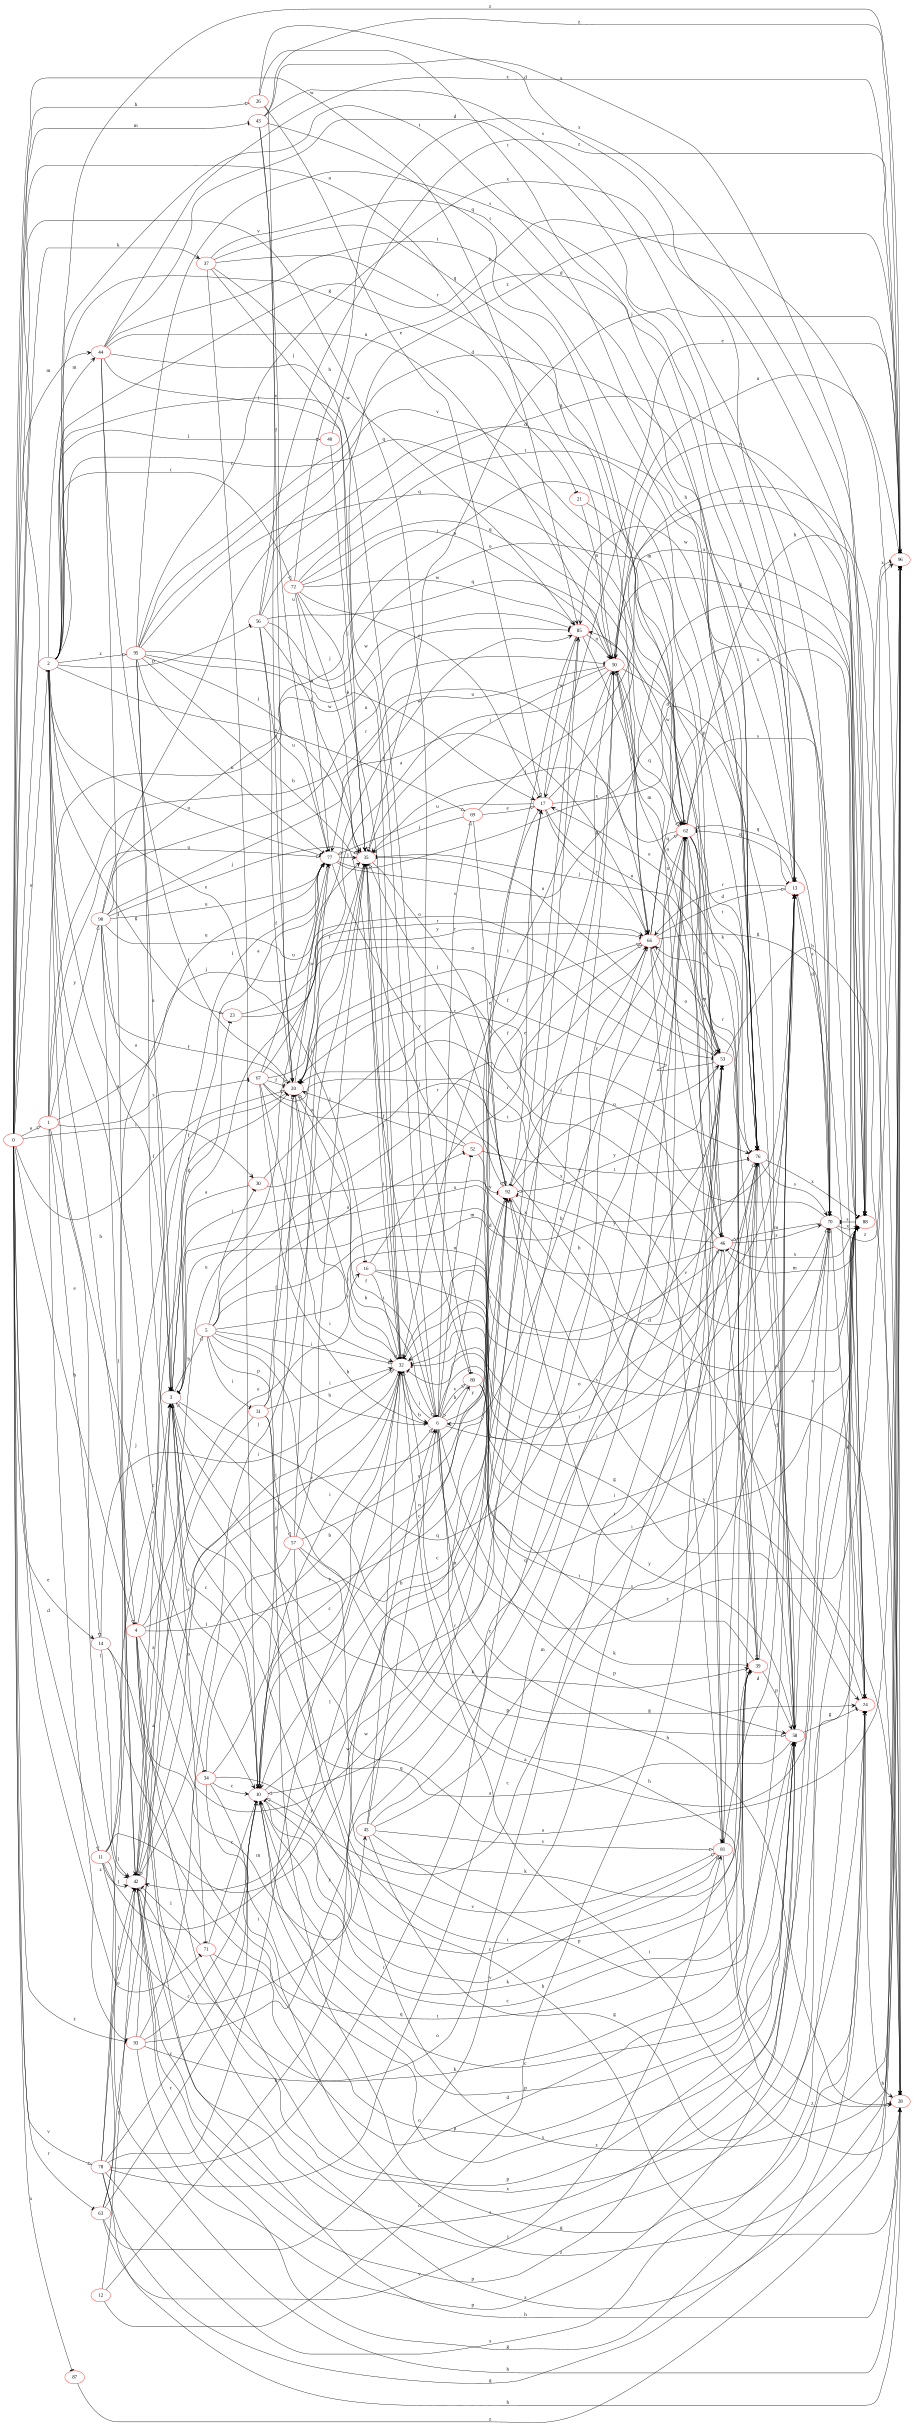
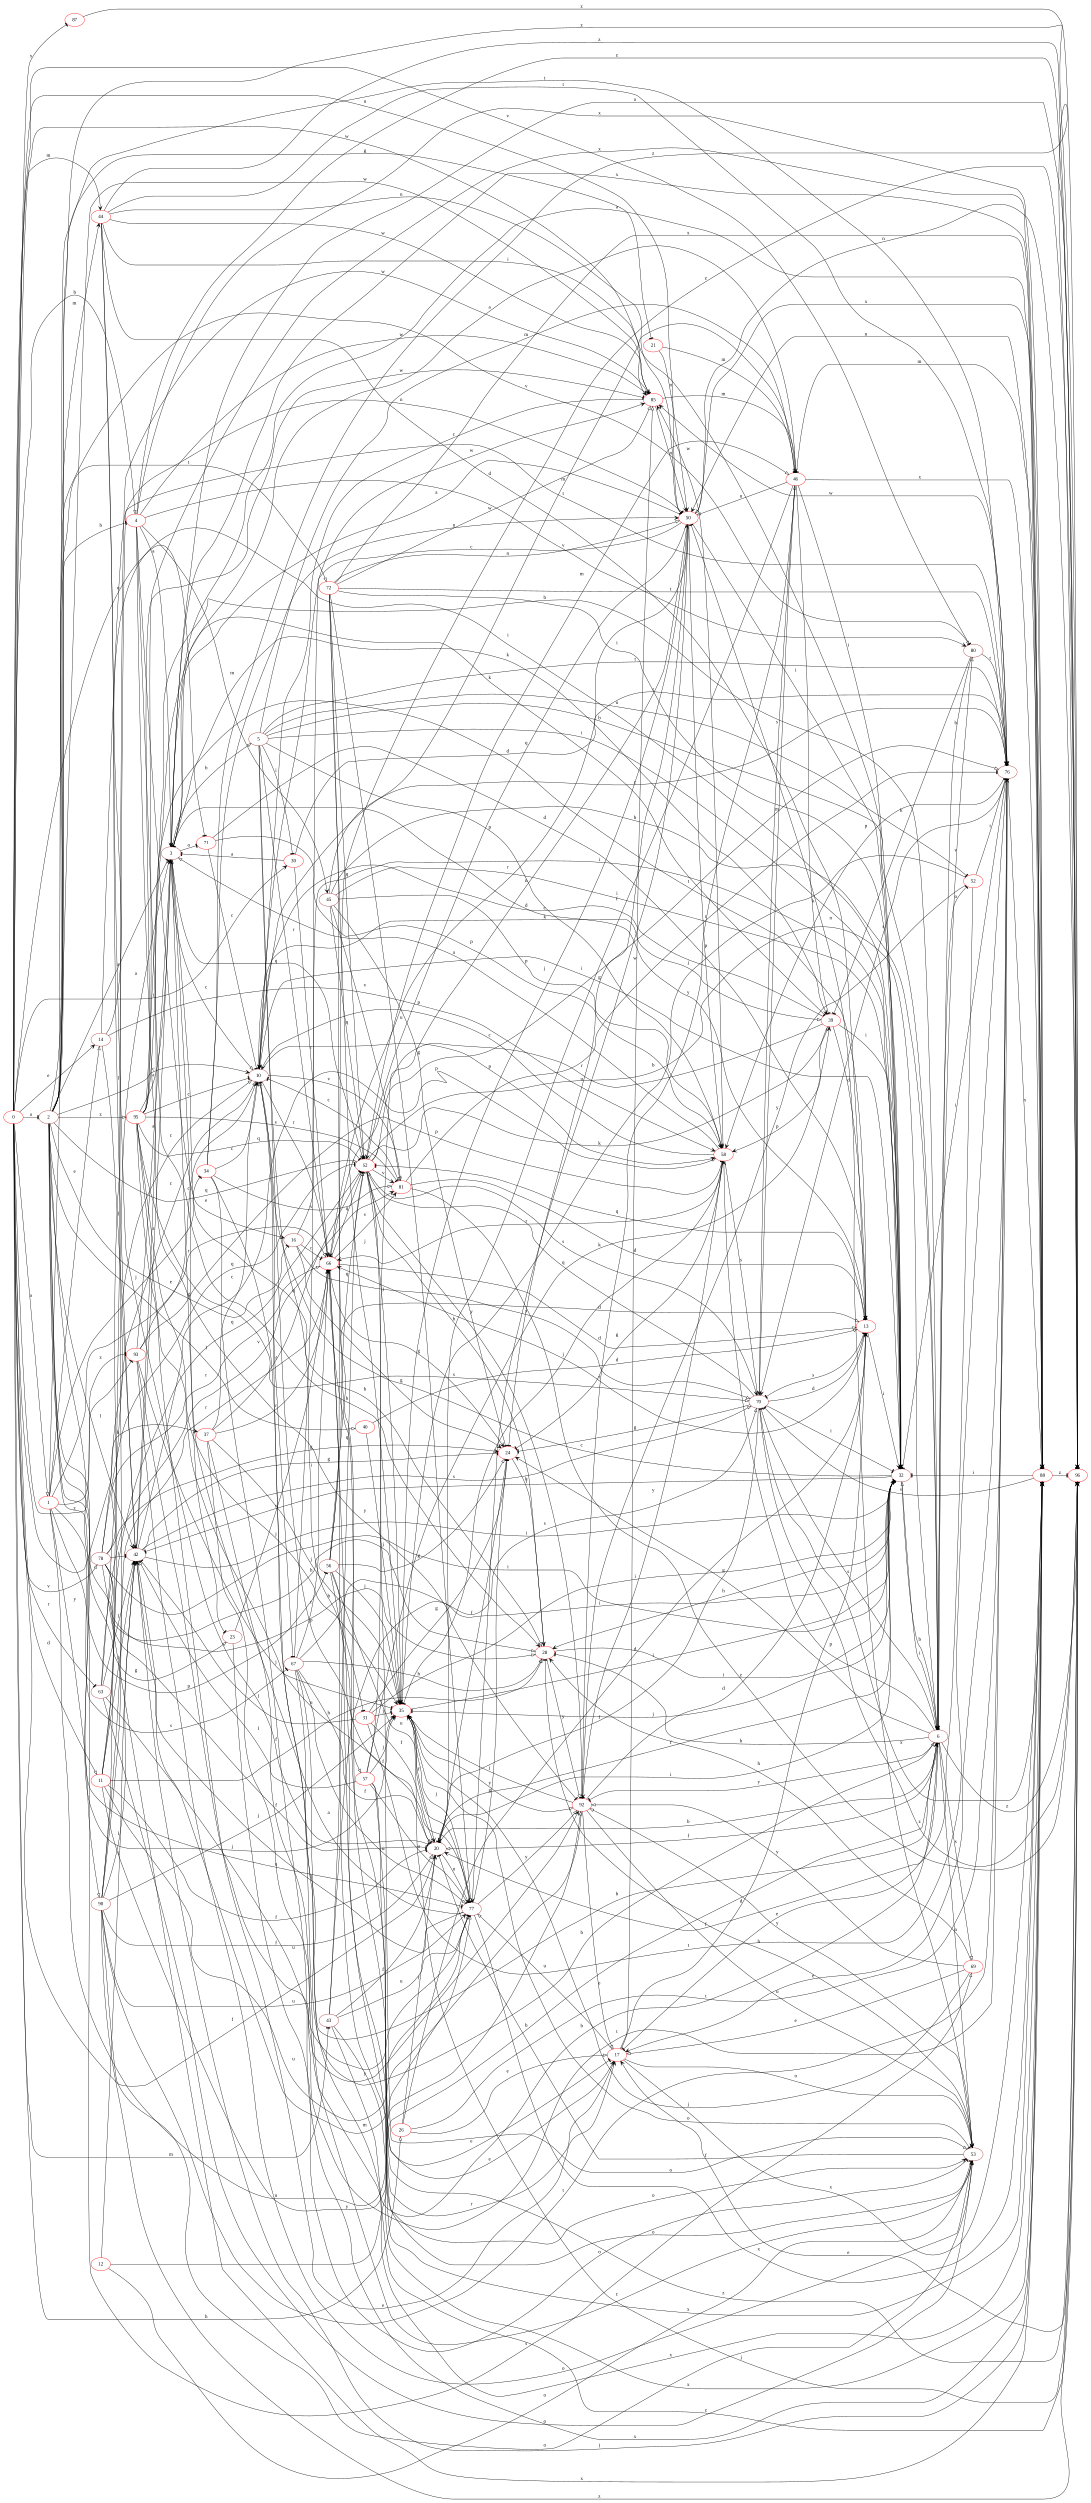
(282, 1443) -> (277, 1397)
(330, 1702) -> (365, 2125)
(172, 1916) -> none
